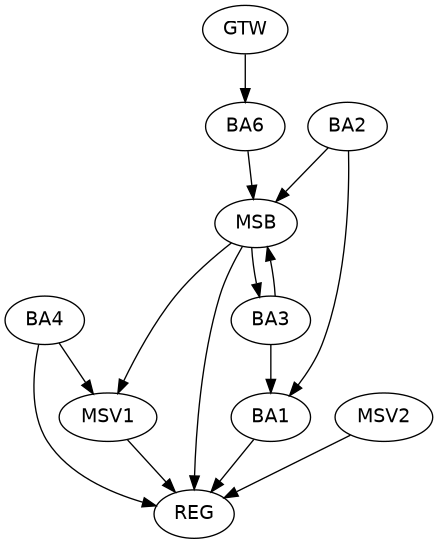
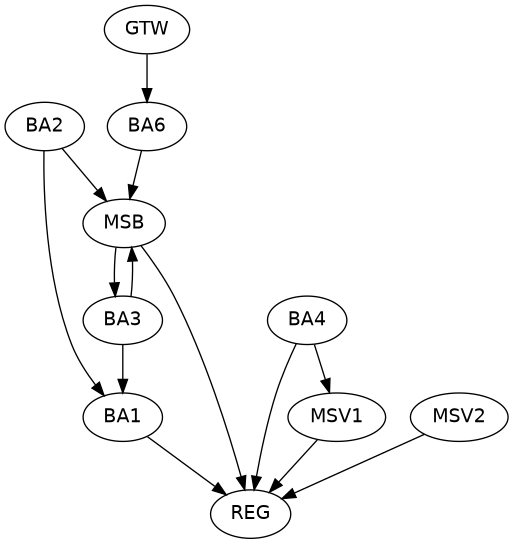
(169, 305) -> none
